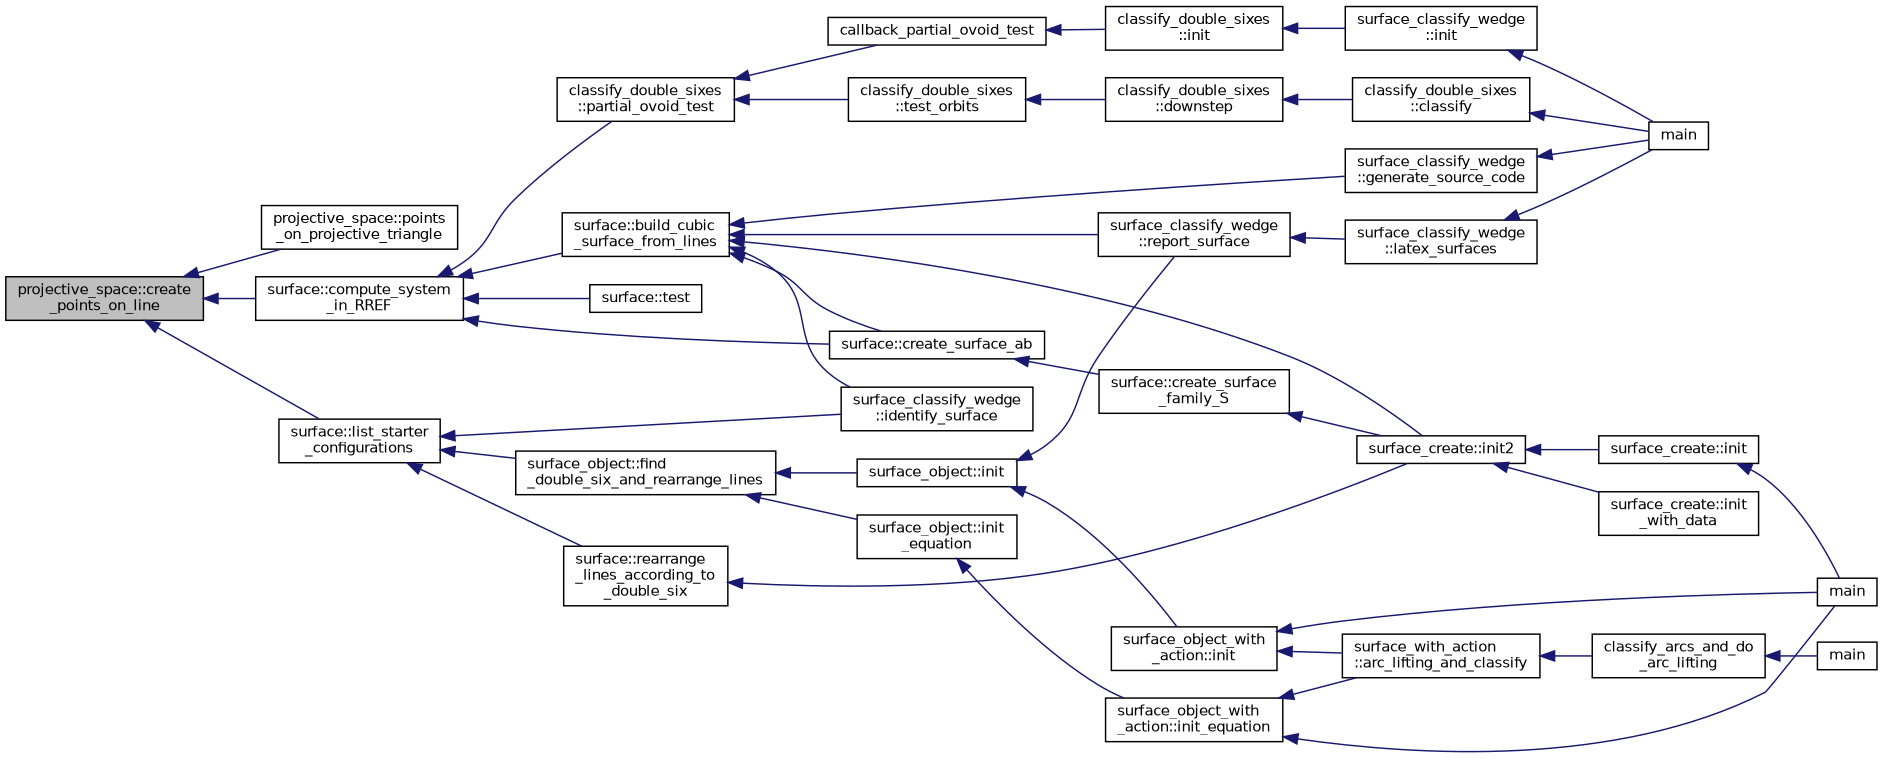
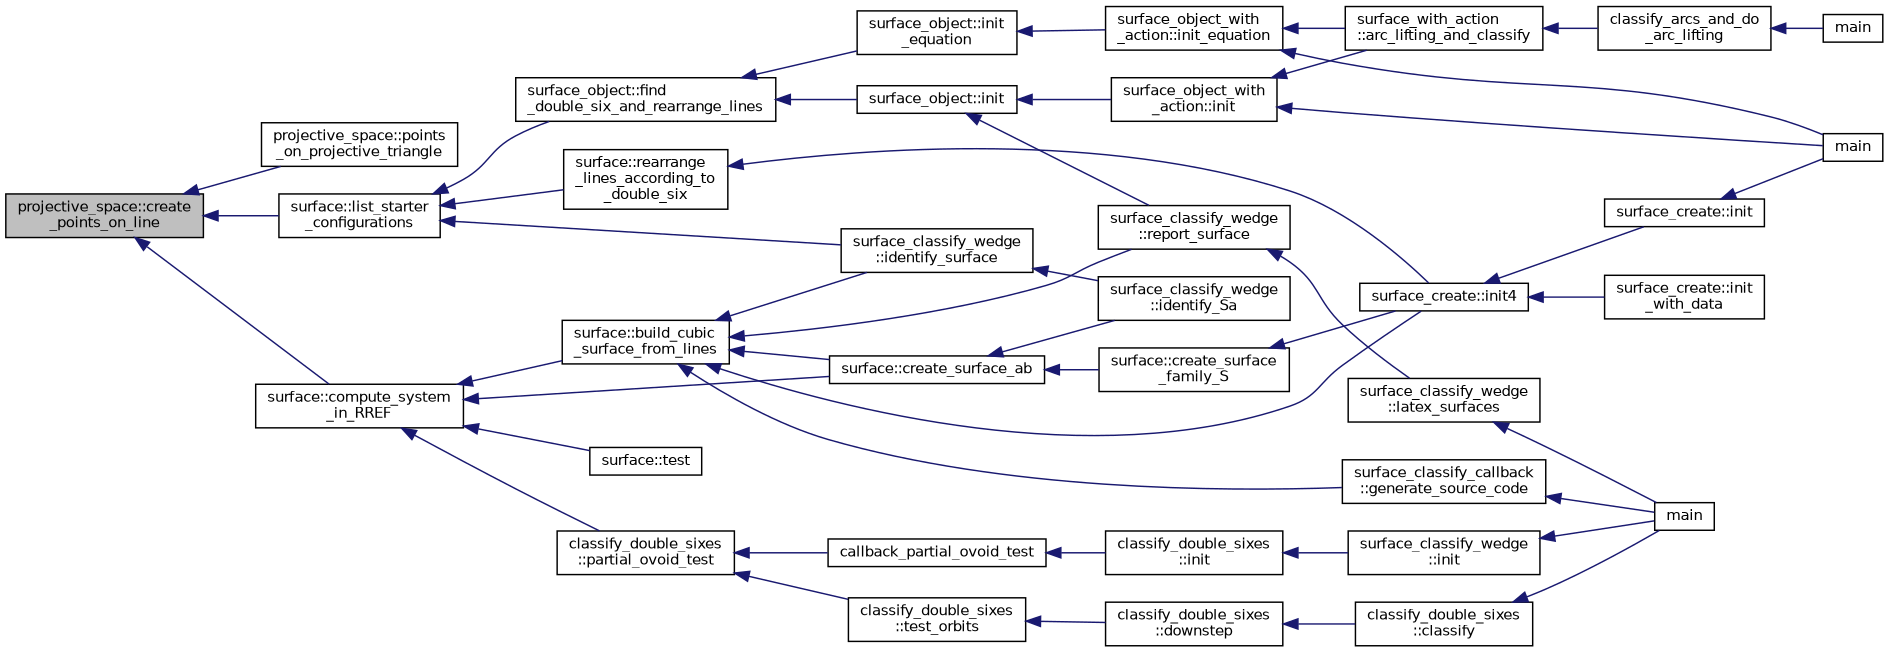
(1441, 171) -> (1444, 482)
none -> (1194, 299)
(1441, 450) -> (1444, 297)
